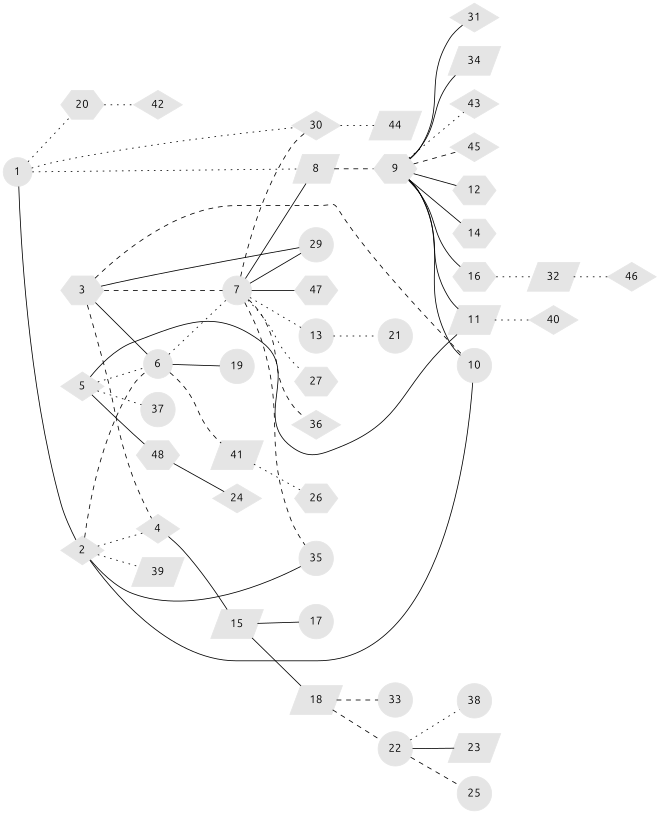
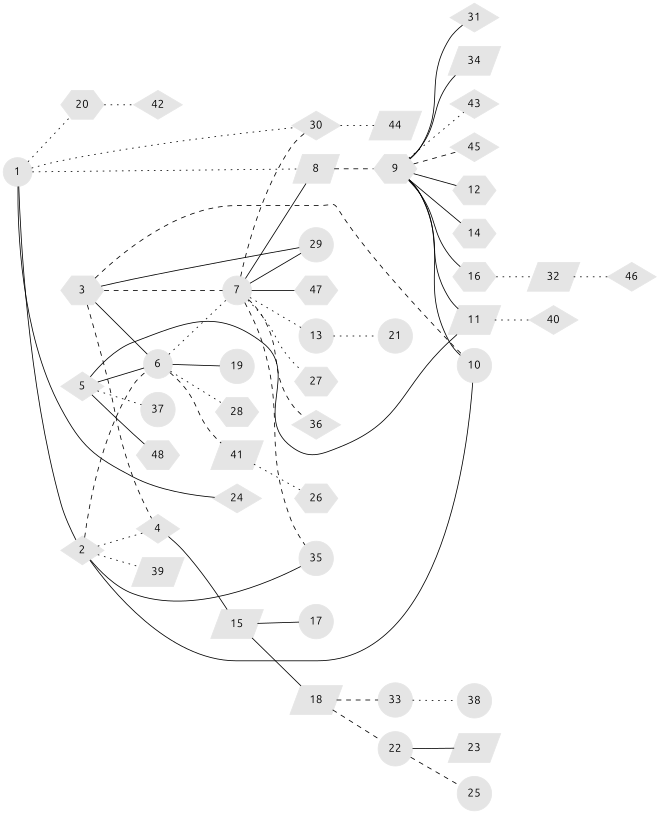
(121, 375) -> (121, 375)
none -> (237, 412)
(199, 478) -> (52, 389)
(435, 725) -> (435, 700)
